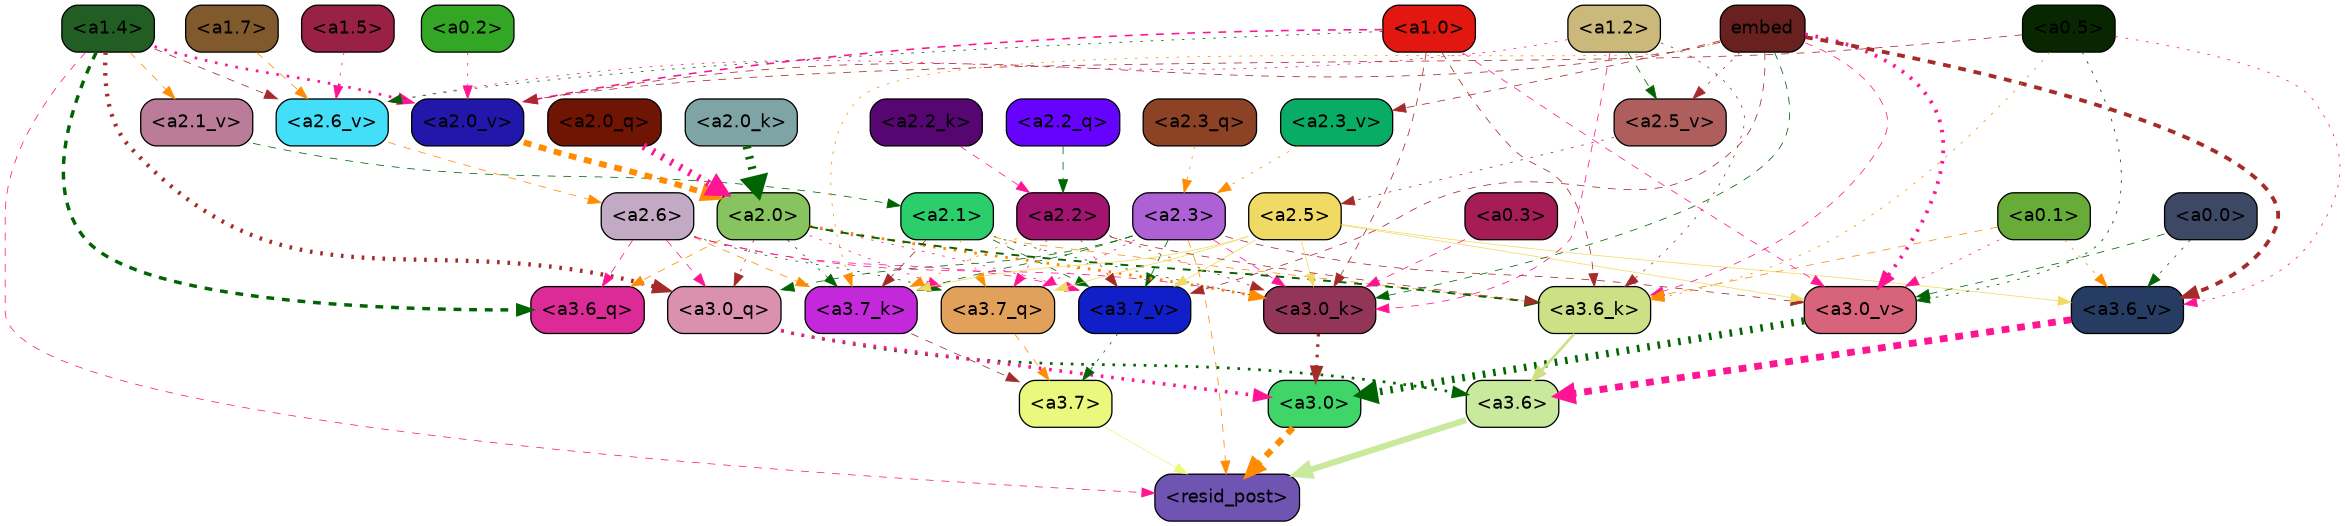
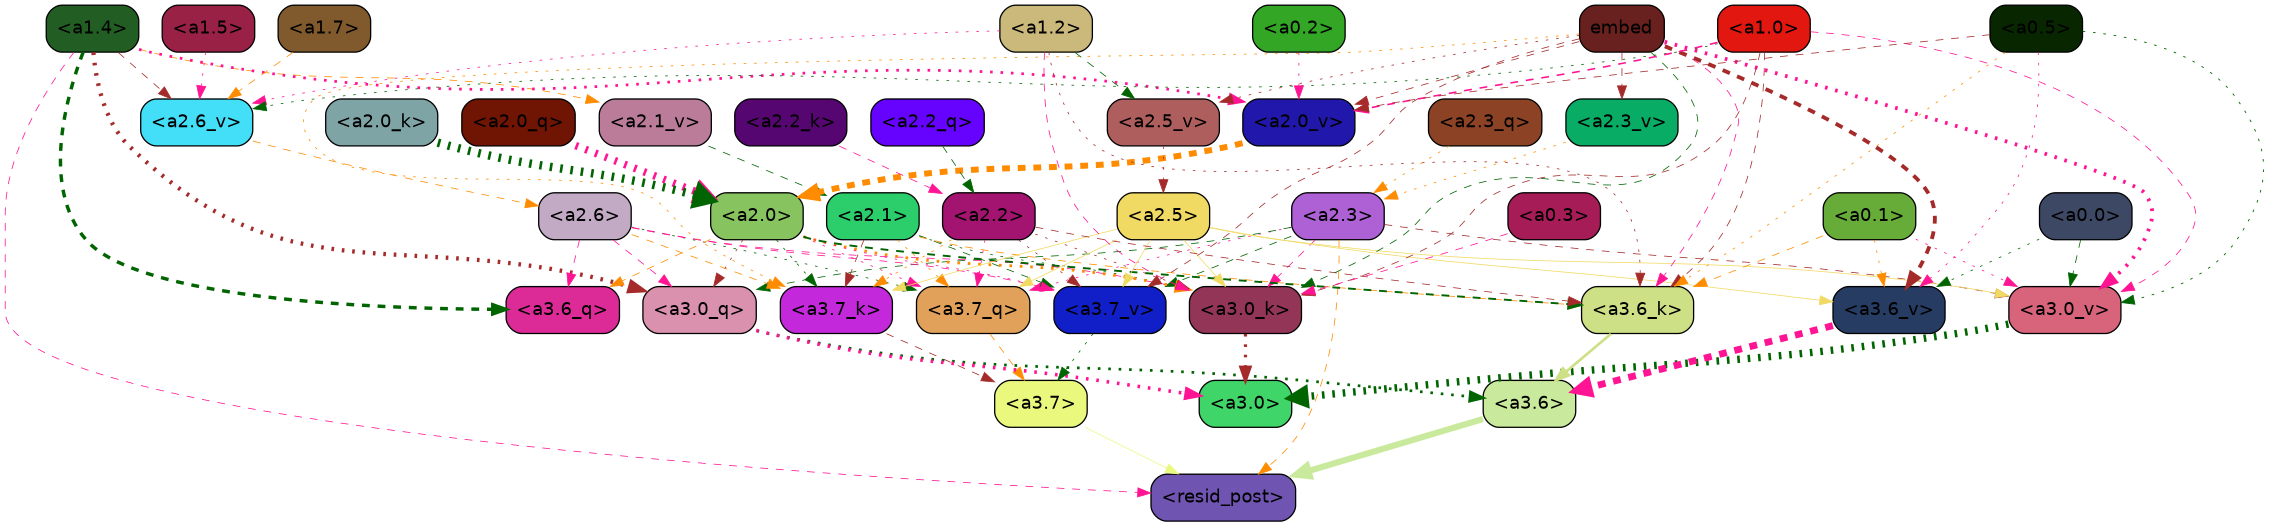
(1032, 263) -> none
(1275, 446) -> none
